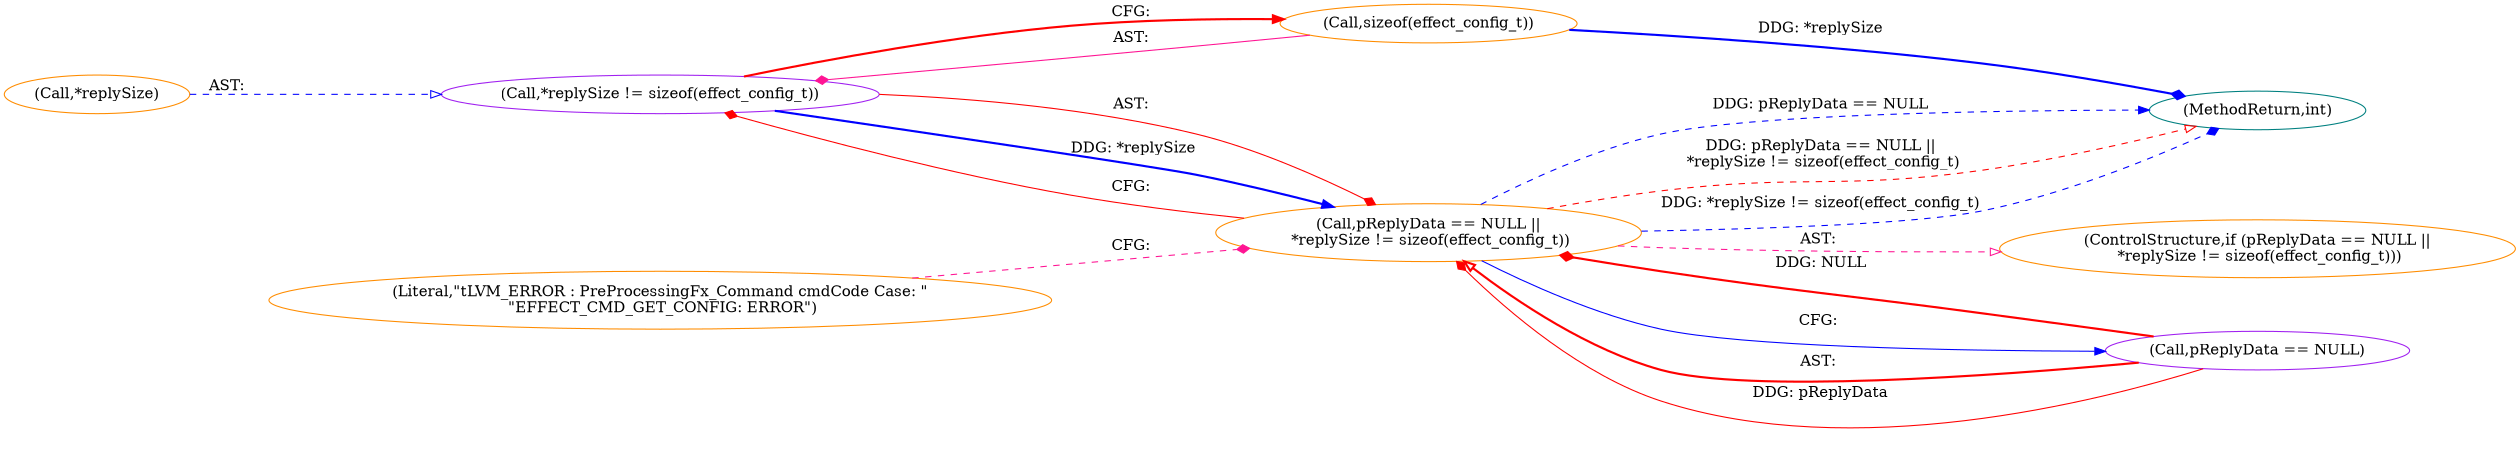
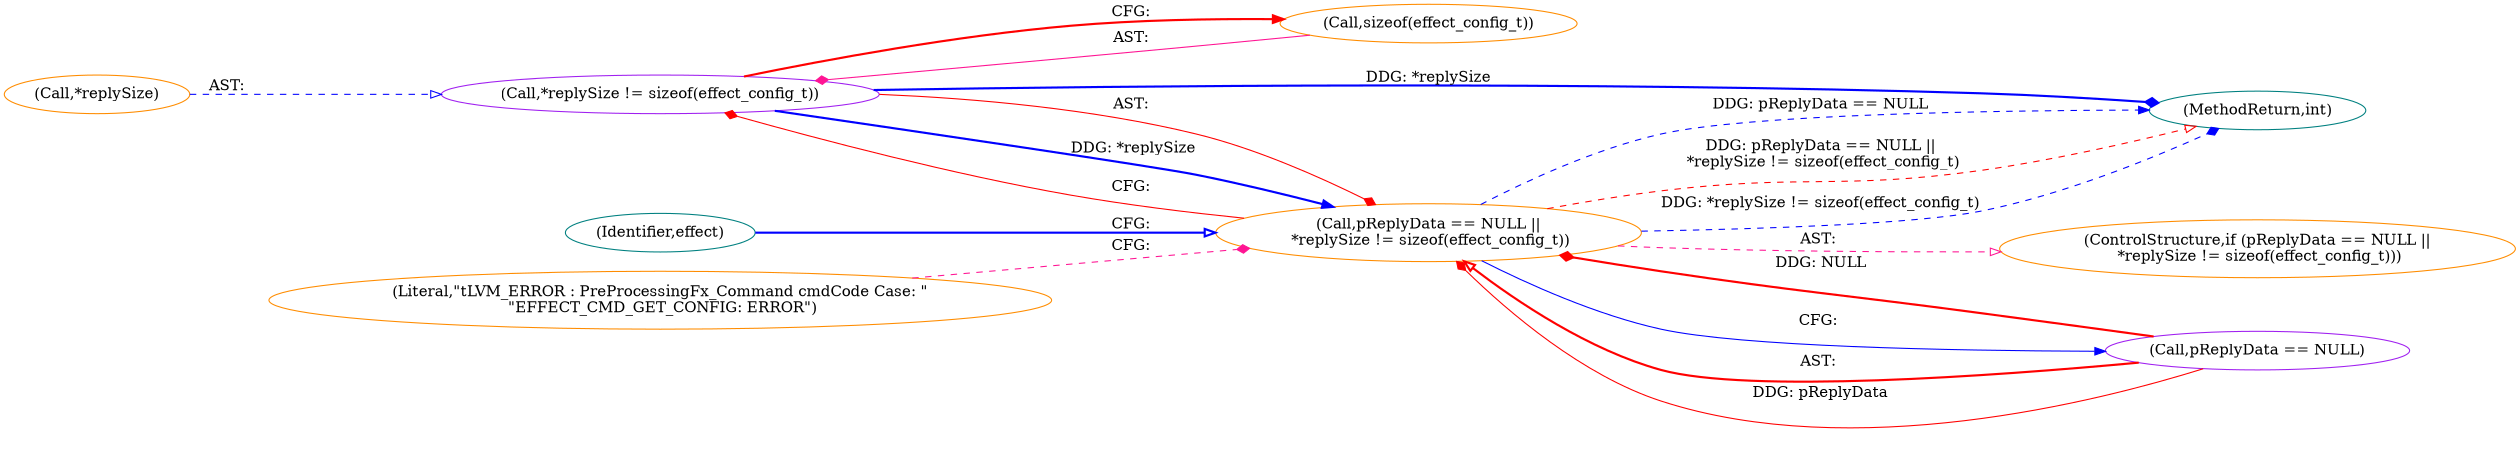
(1872, 52) -> (1510, 86)
none -> (660, 233)
